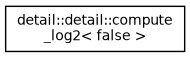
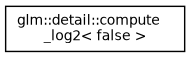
(95, 29) -> (95, 29)
